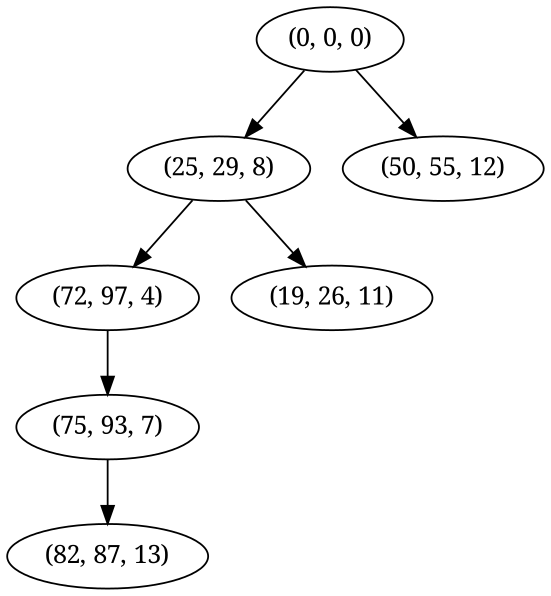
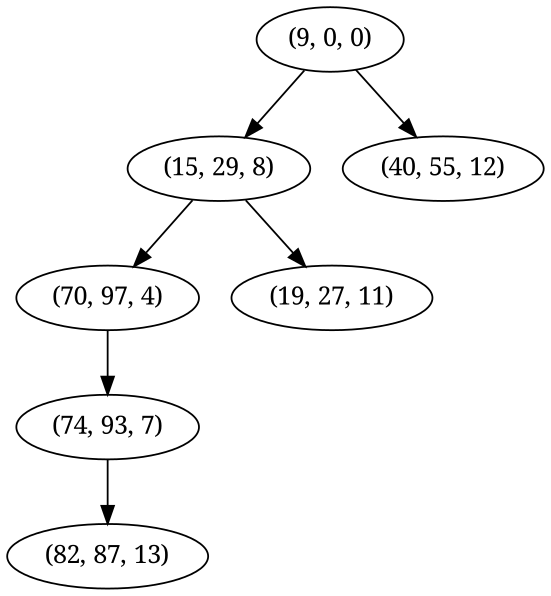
(330, 39) -> (330, 39)
(219, 169) -> (219, 169)
(443, 169) -> (443, 169)
(108, 298) -> (108, 298)
(332, 298) -> (332, 298)
(108, 427) -> (108, 427)
